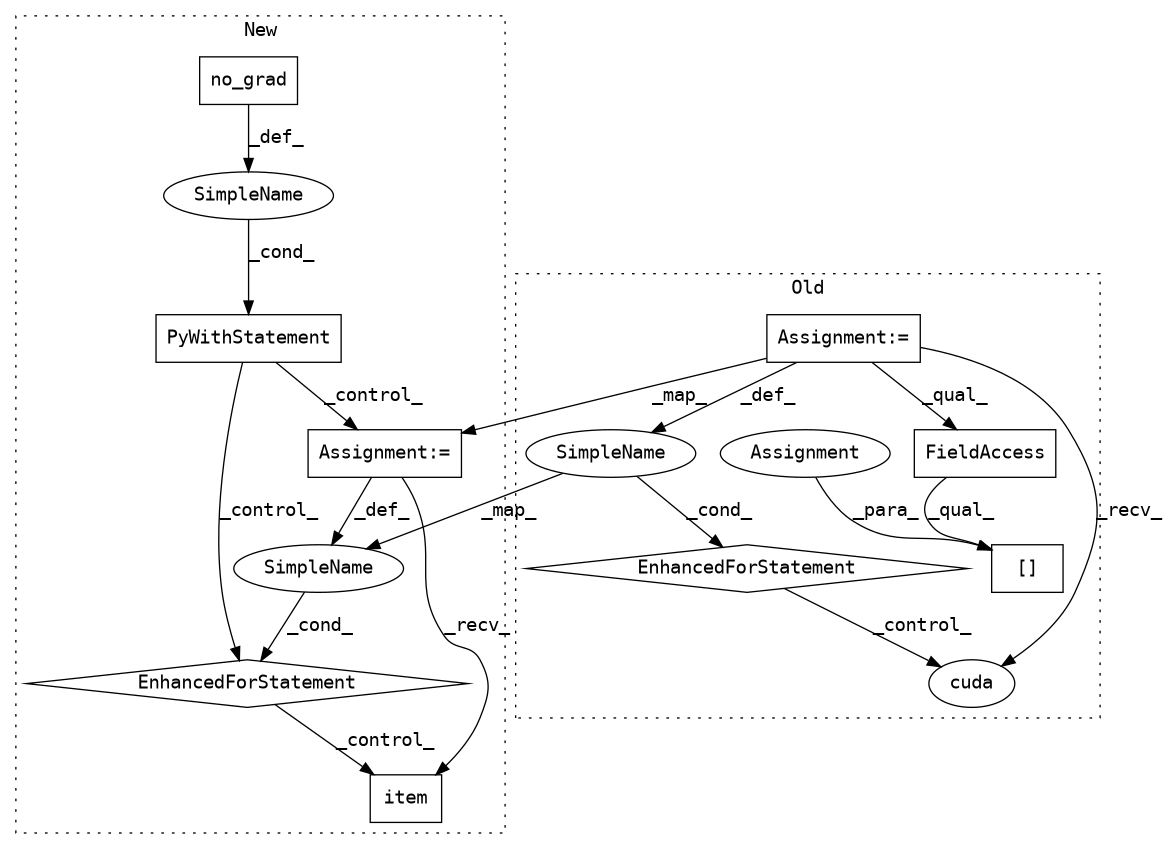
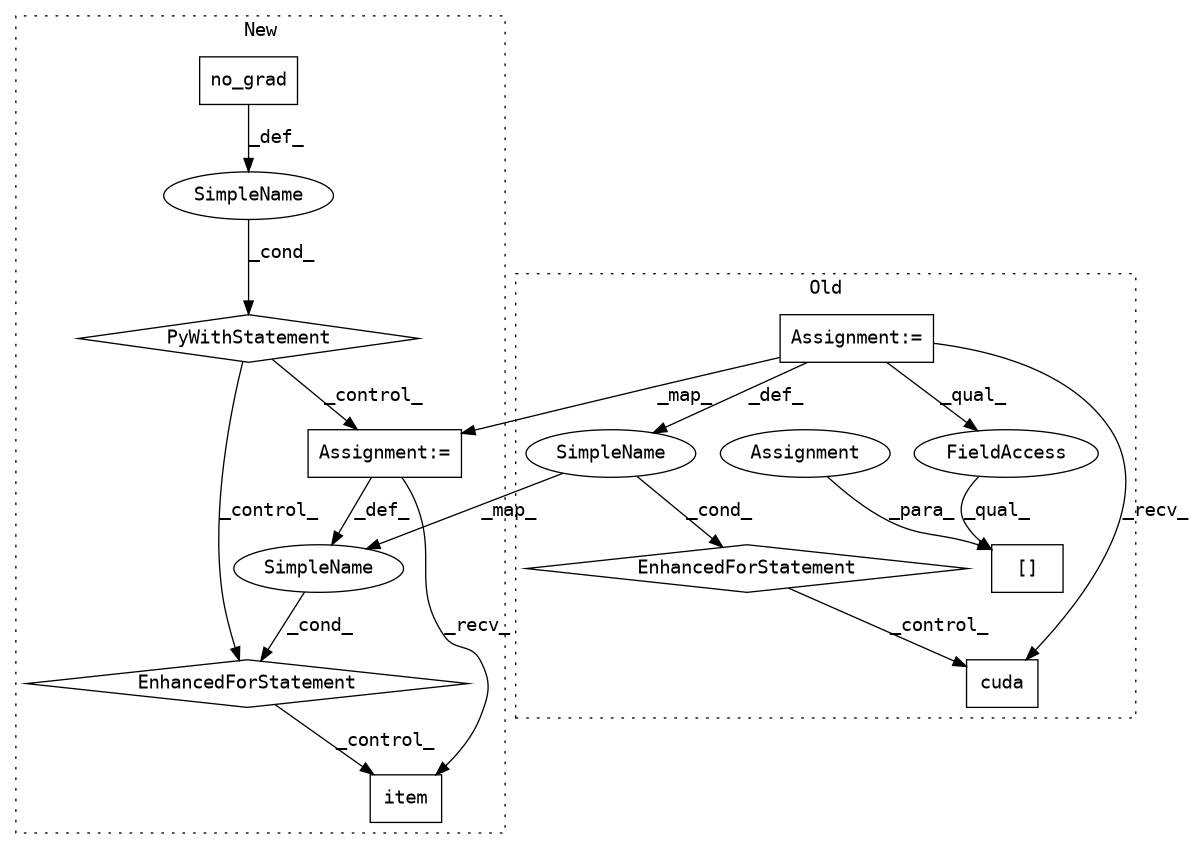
(249, 338) -> (249, 338)
(985, 454) -> (1006, 454)
(972, 684) -> (1002, 684)
